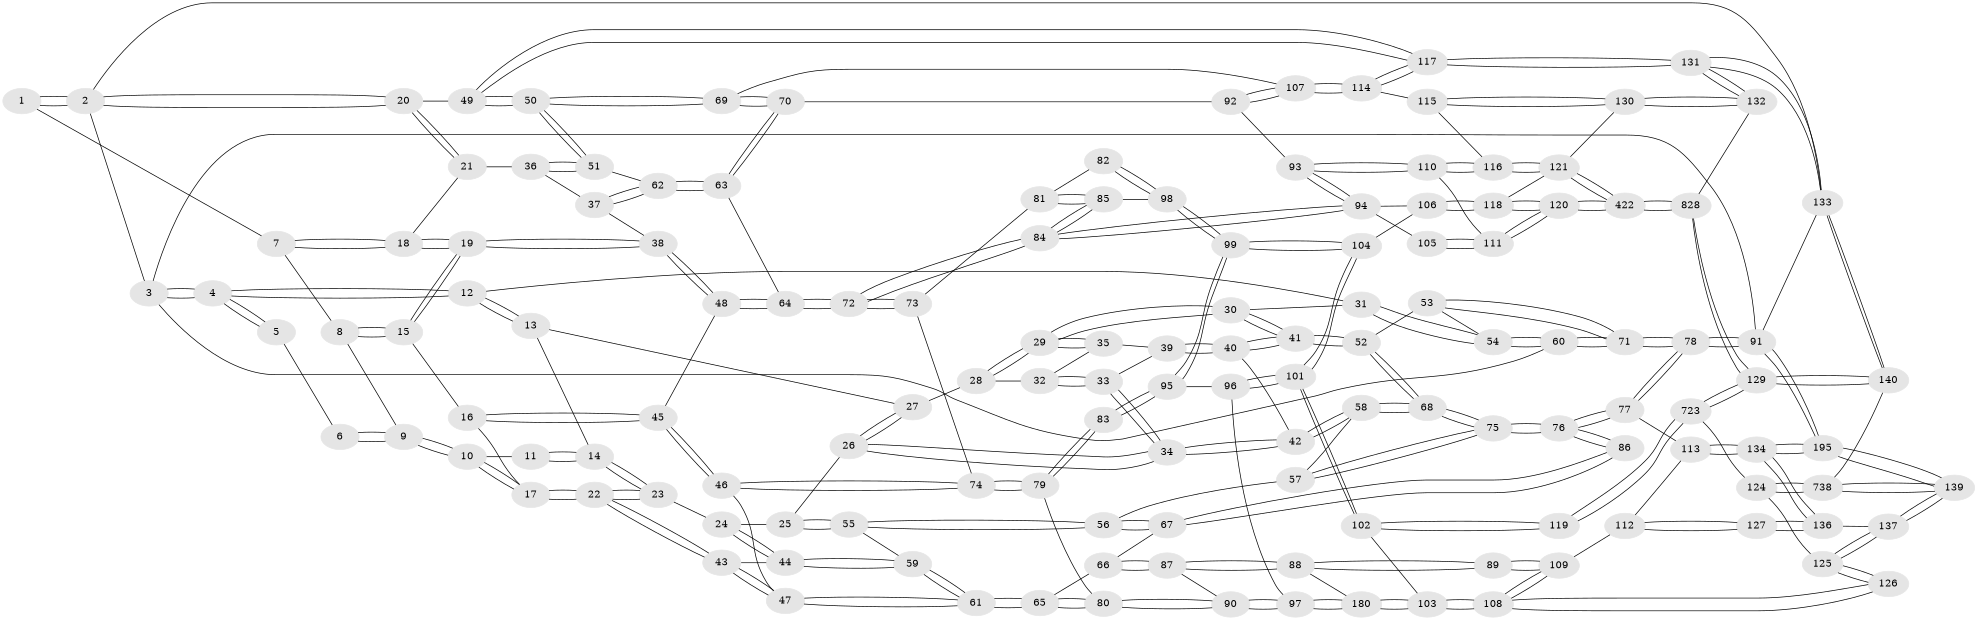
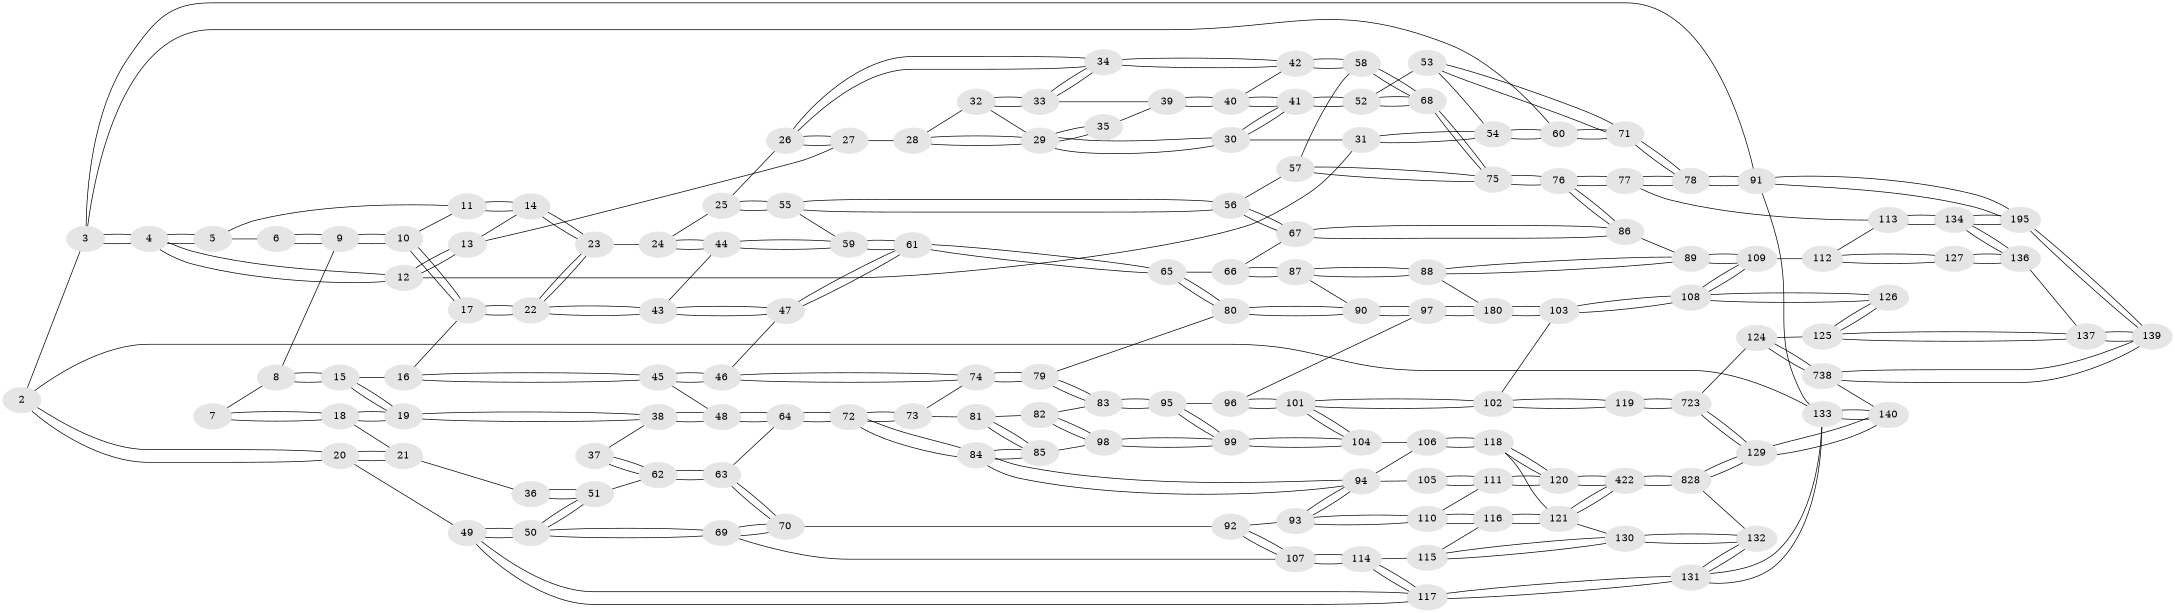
(22, 101) -> none
(563, 186) -> none
none -> (337, 208)
none -> (1658, 245)
(1072, 362) -> (1008, 121)
none -> (1072, 409)
